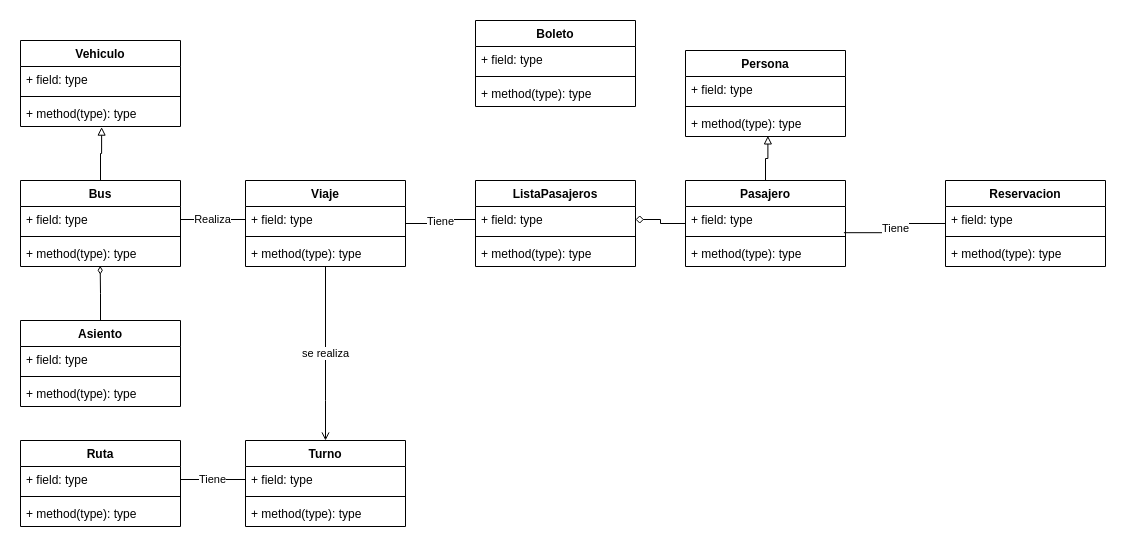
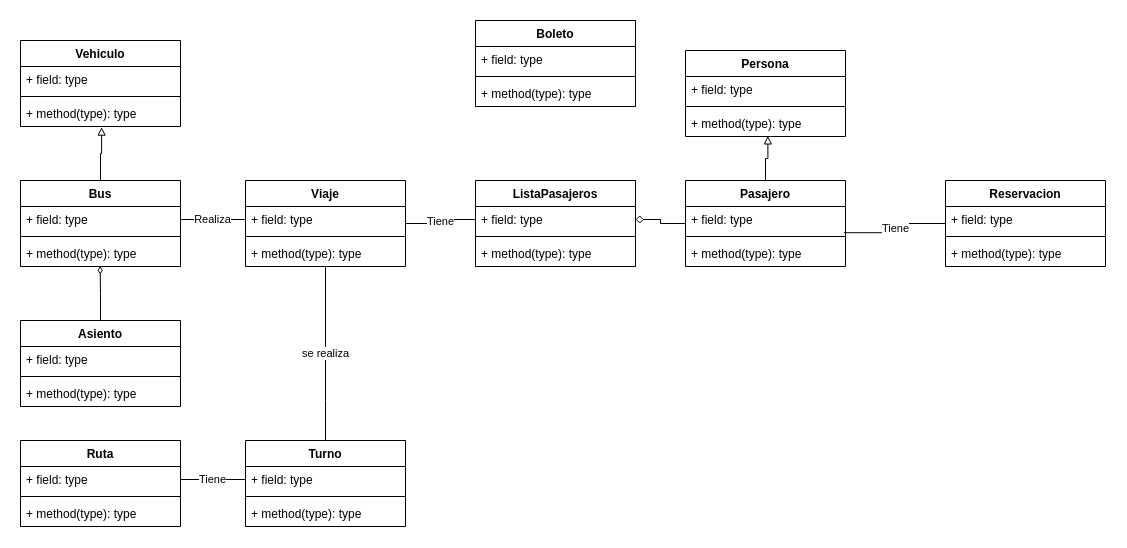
(326, 434) -> (326, 435)
